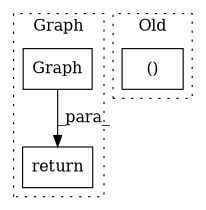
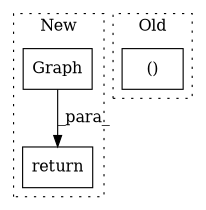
(59, 27) -> (59, 27)
